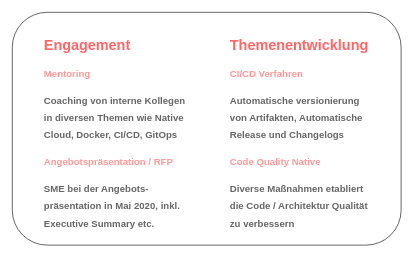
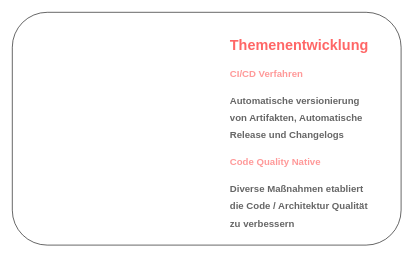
(116, 135) -> none
